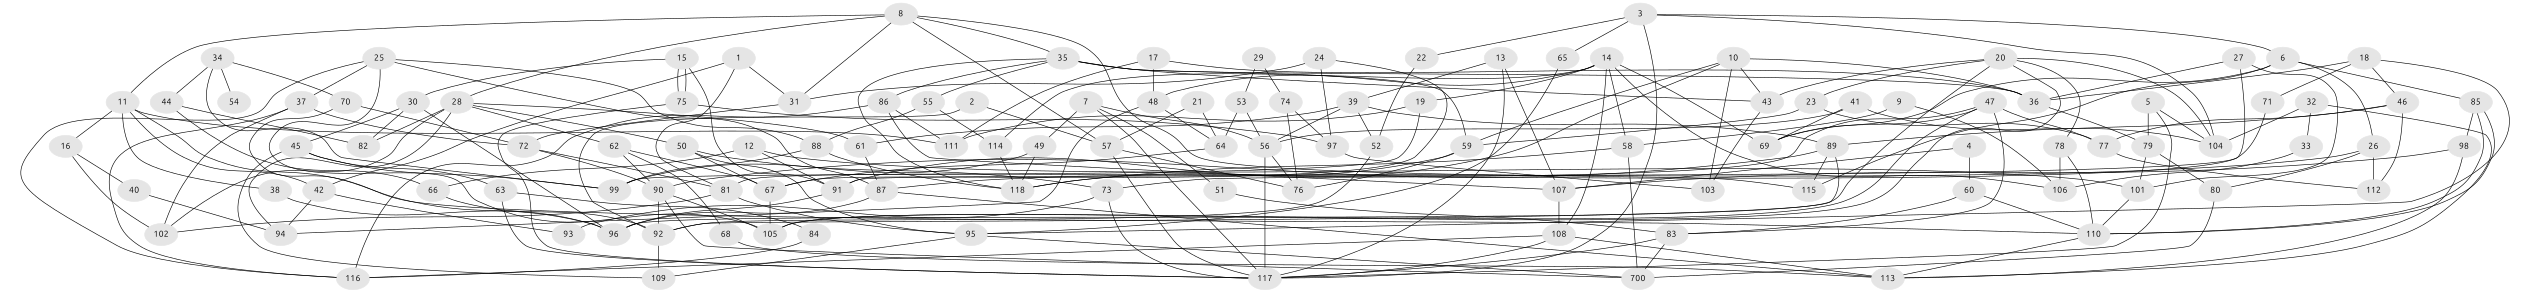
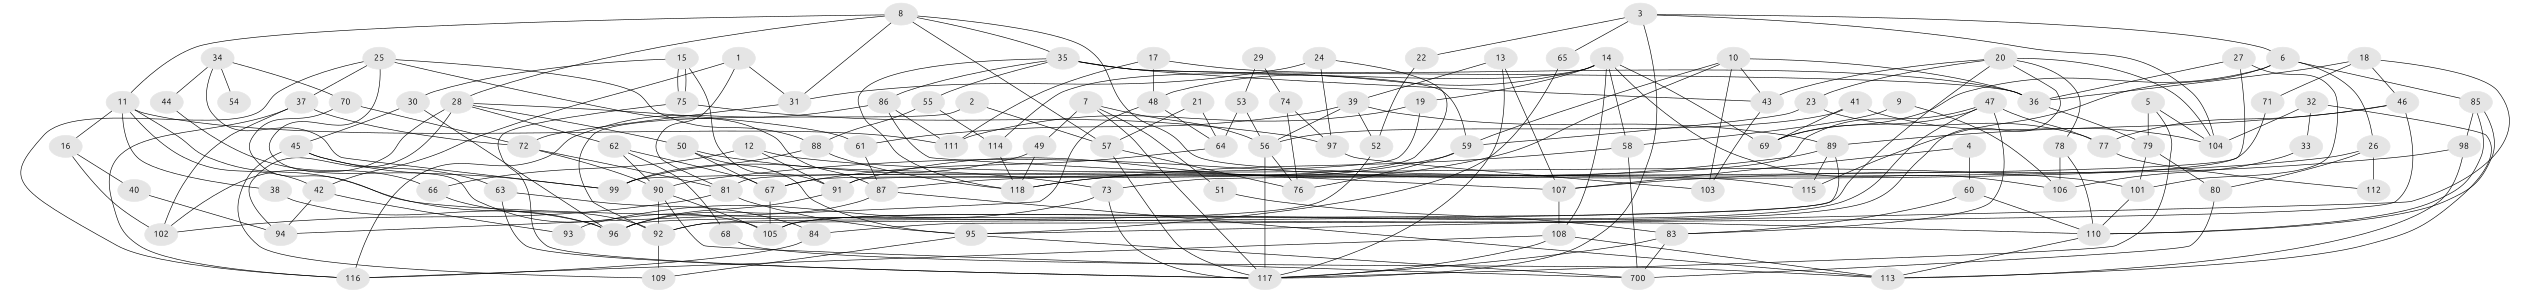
(363, 146) -> none
(2398, 149) -> (1951, 219)
